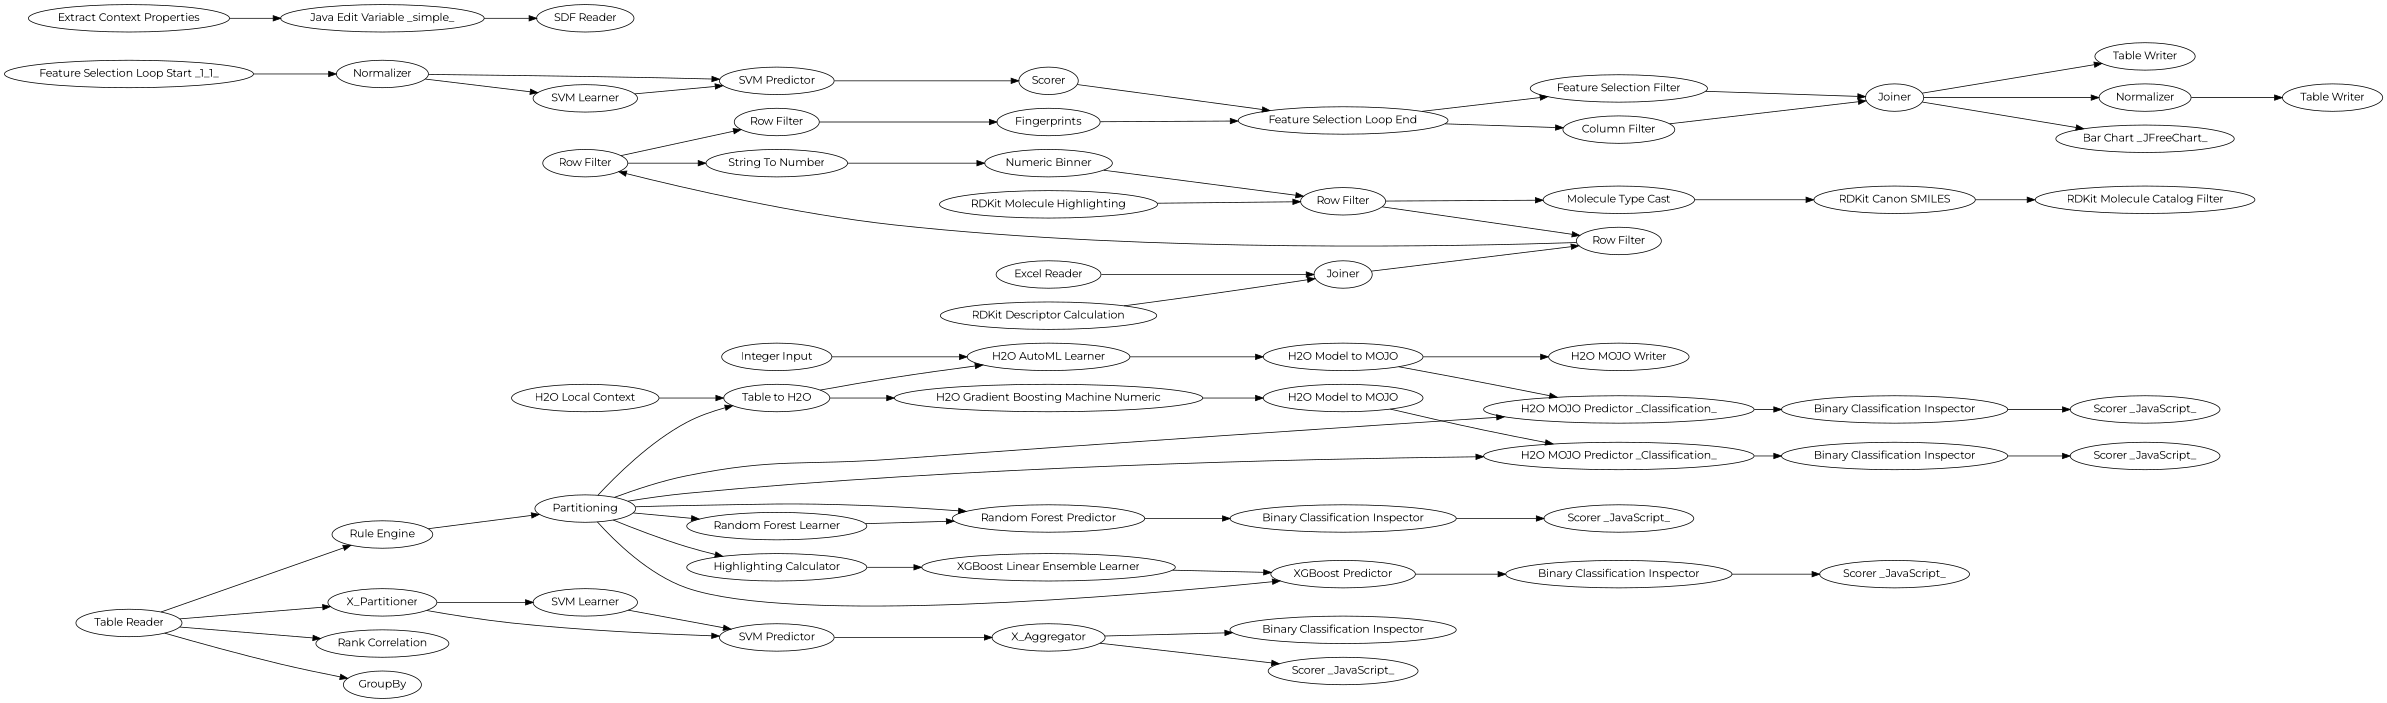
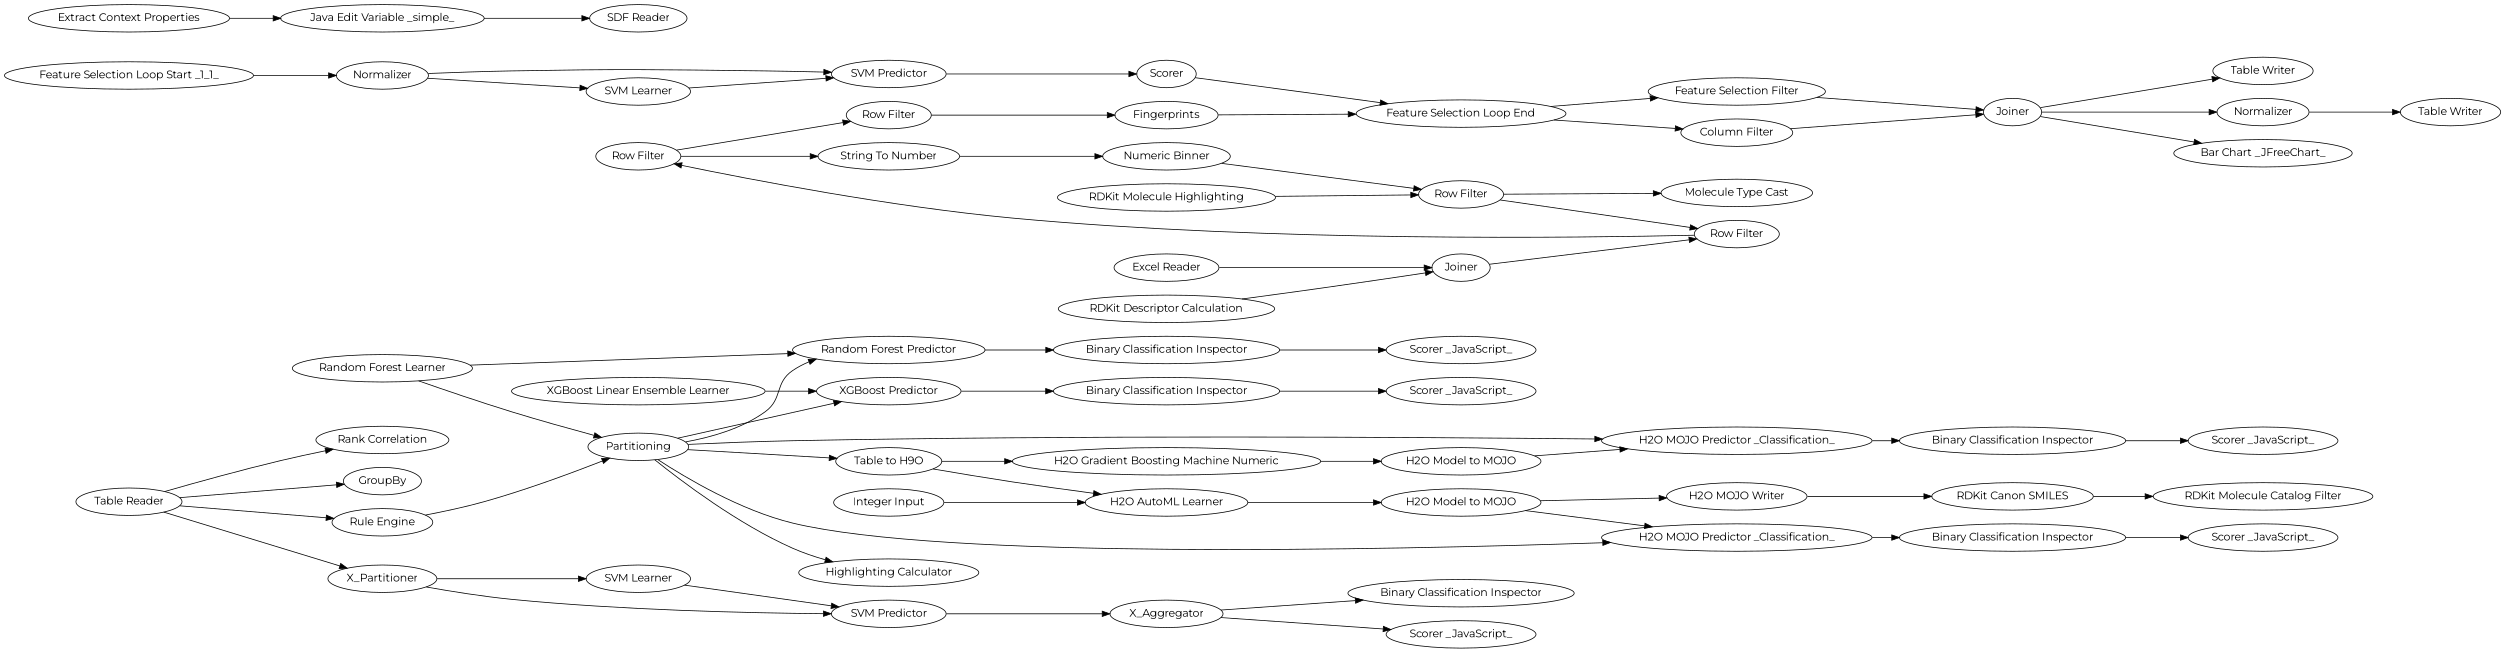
(1750, 200) -> (1866, 496)
(585, 398) -> none
(777, 398) -> (889, 461)
(662, 516) -> (506, 410)
(890, 567) -> none
